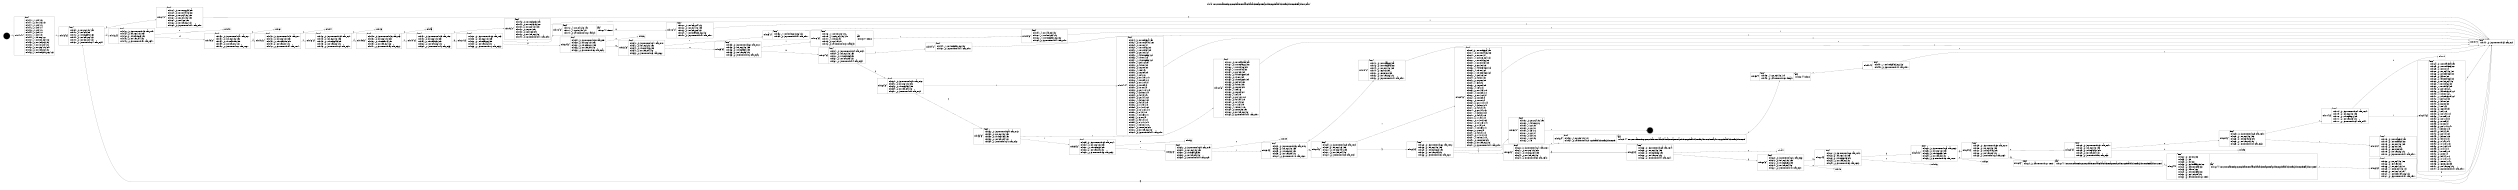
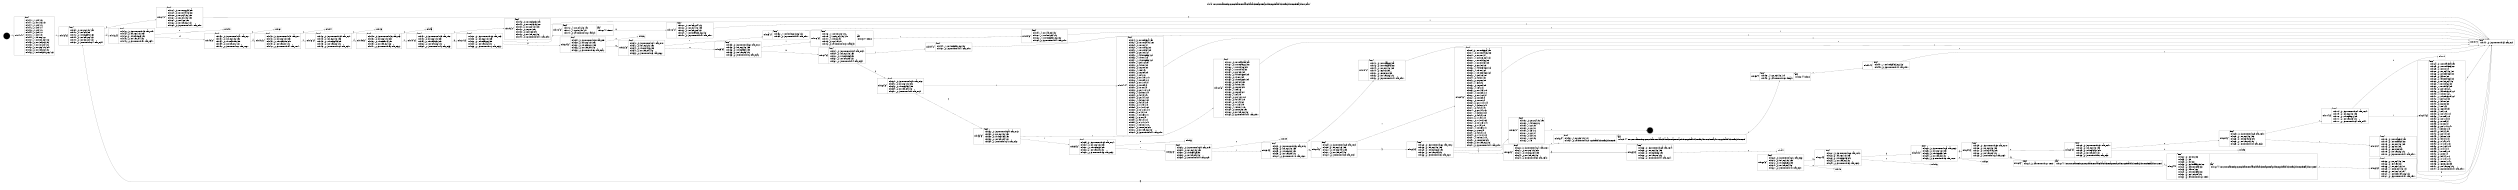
(1715, 158) -> none
